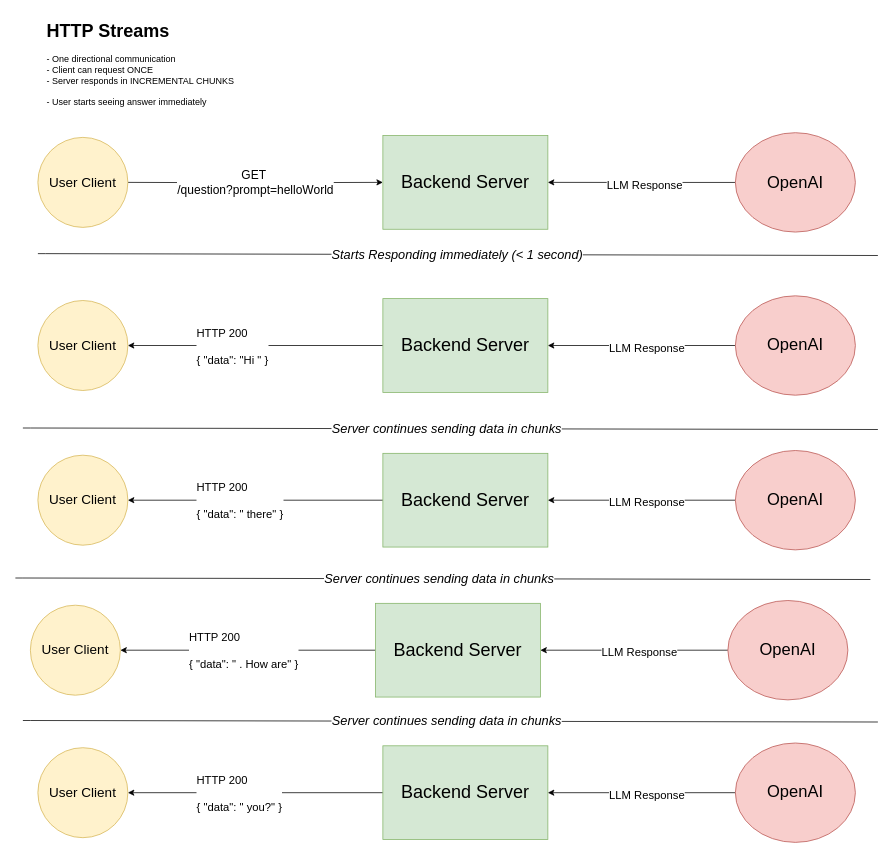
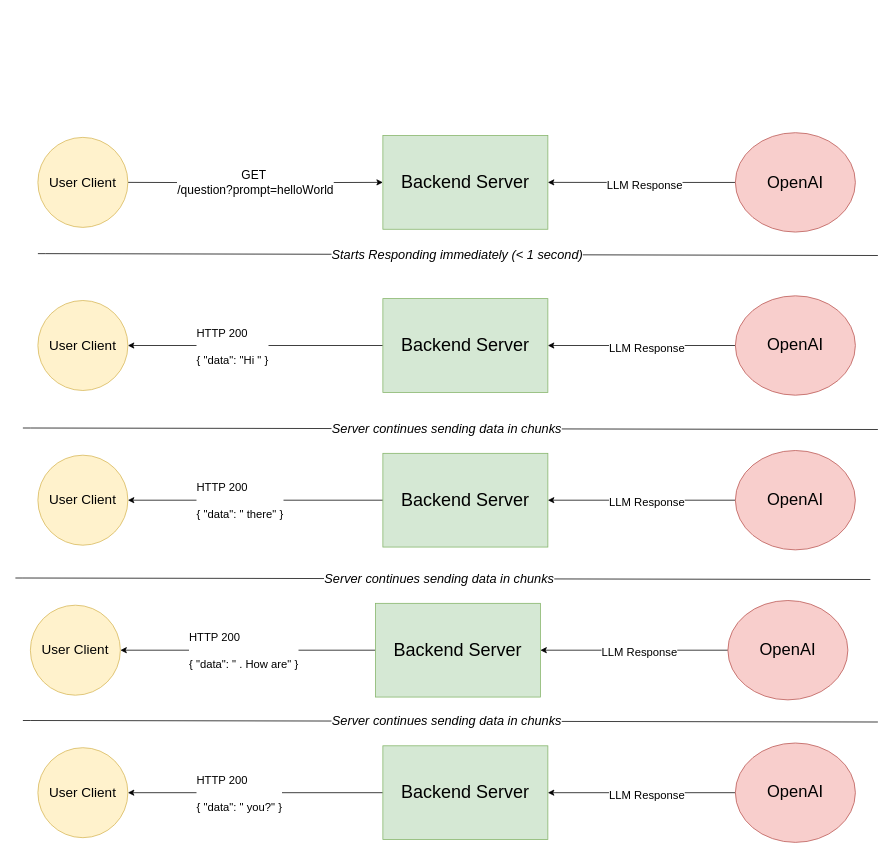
(147, 64) -> none
